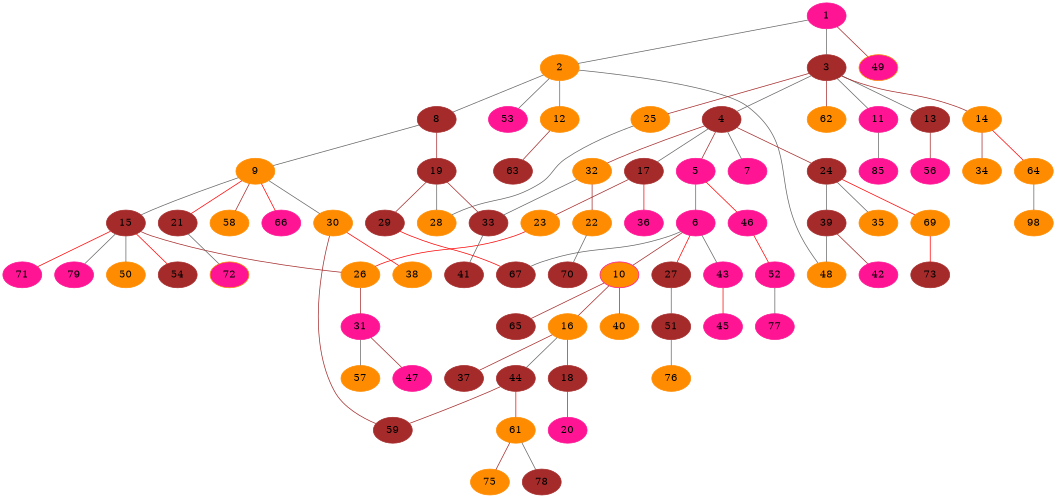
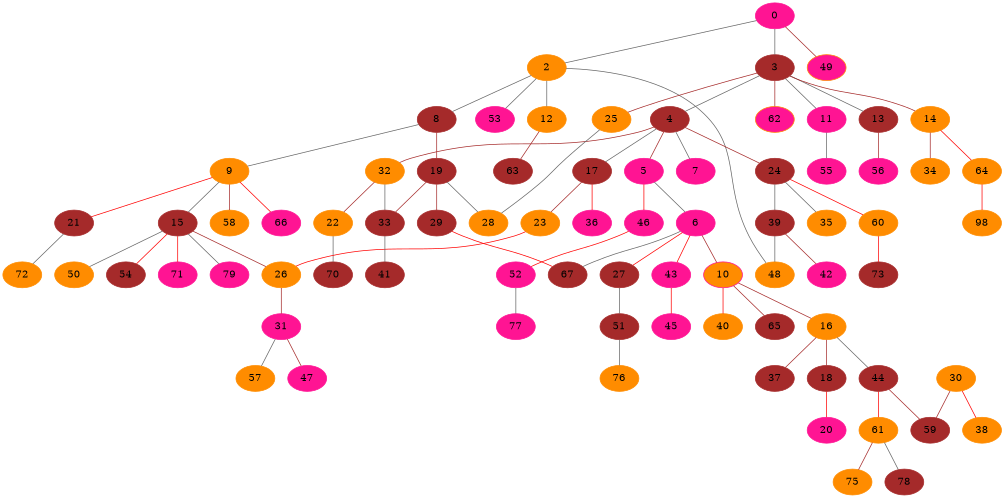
(827, 16) -> (775, 16)
(827, 119) -> (775, 119)
(878, 171) -> (827, 171)
(294, 197) -> none
(1034, 197) -> (982, 197)
(930, 223) -> (878, 223)
(709, 249) -> (684, 249)
(230, 275) -> (22, 275)
